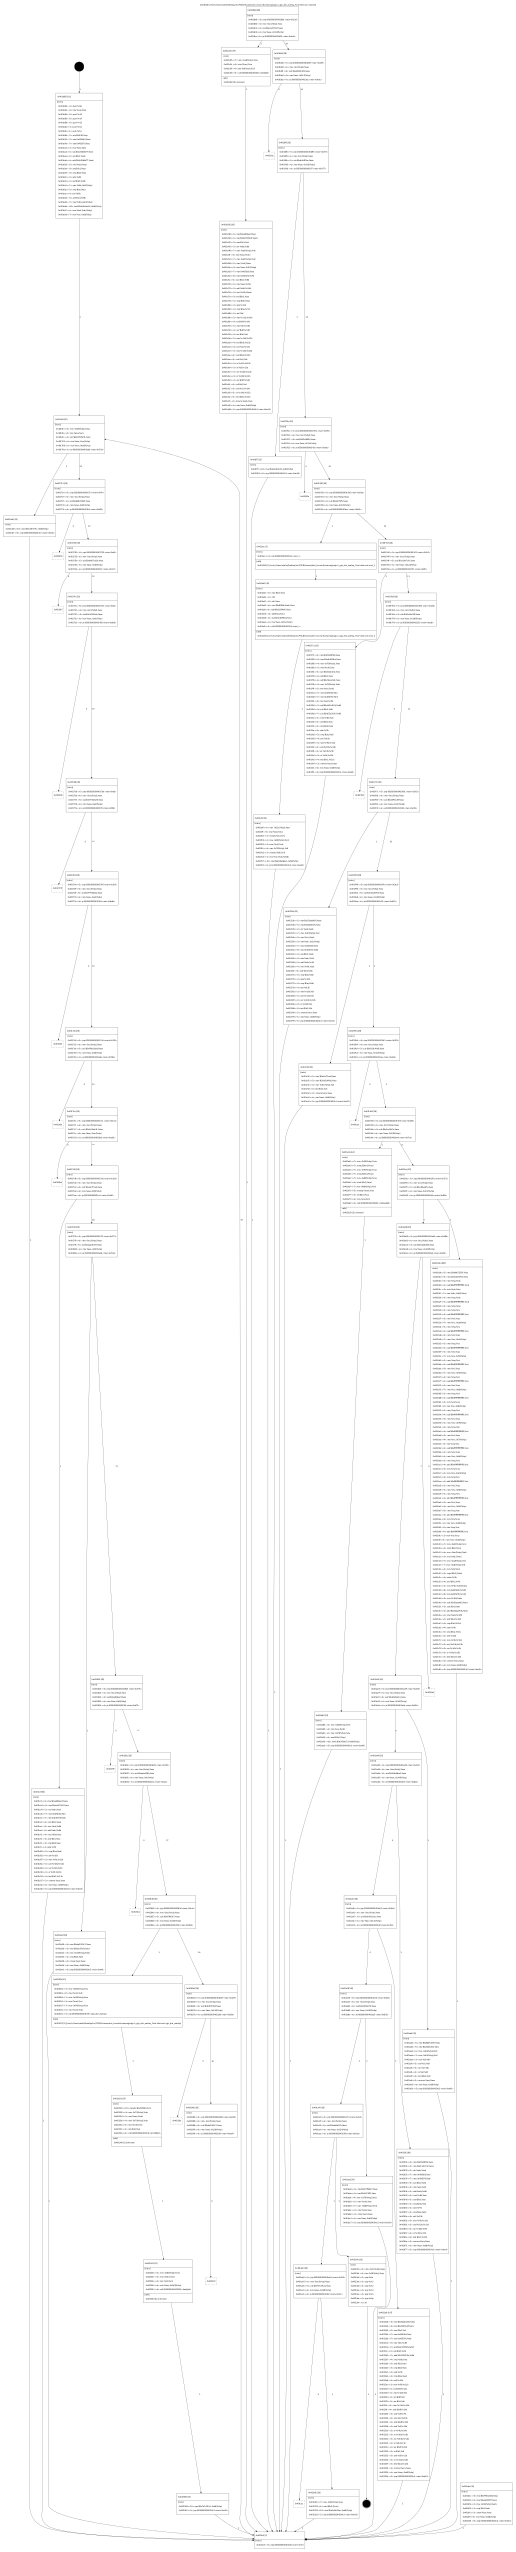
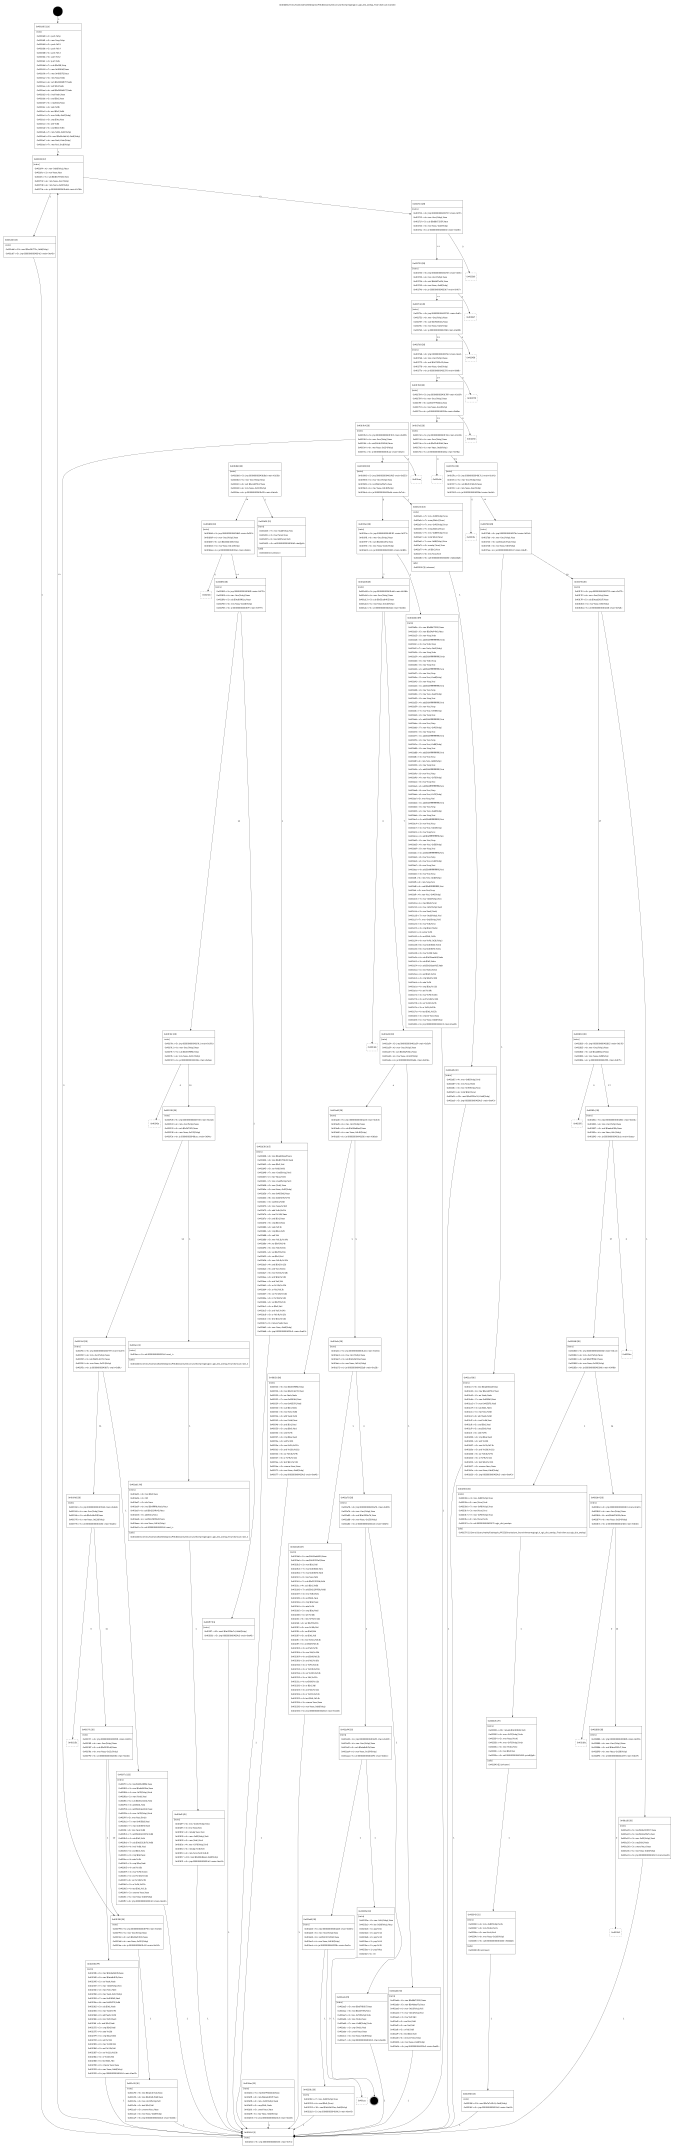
(373, 966) -> (63, 1053)
